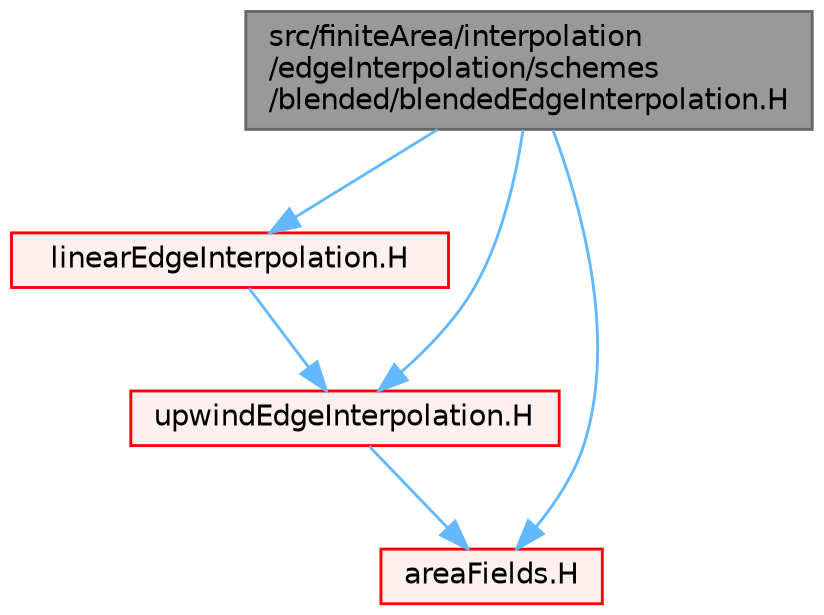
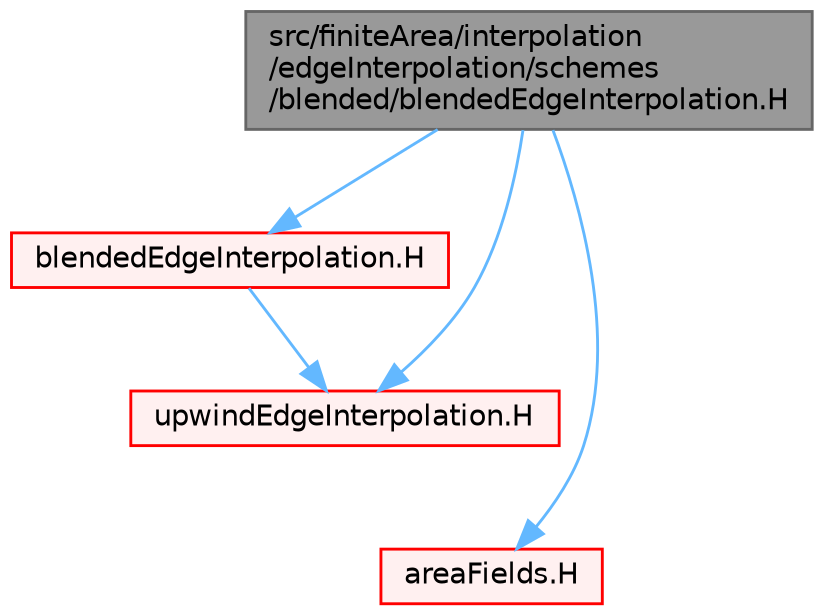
(230, 260) -> (230, 260)
(408, 487) -> none
